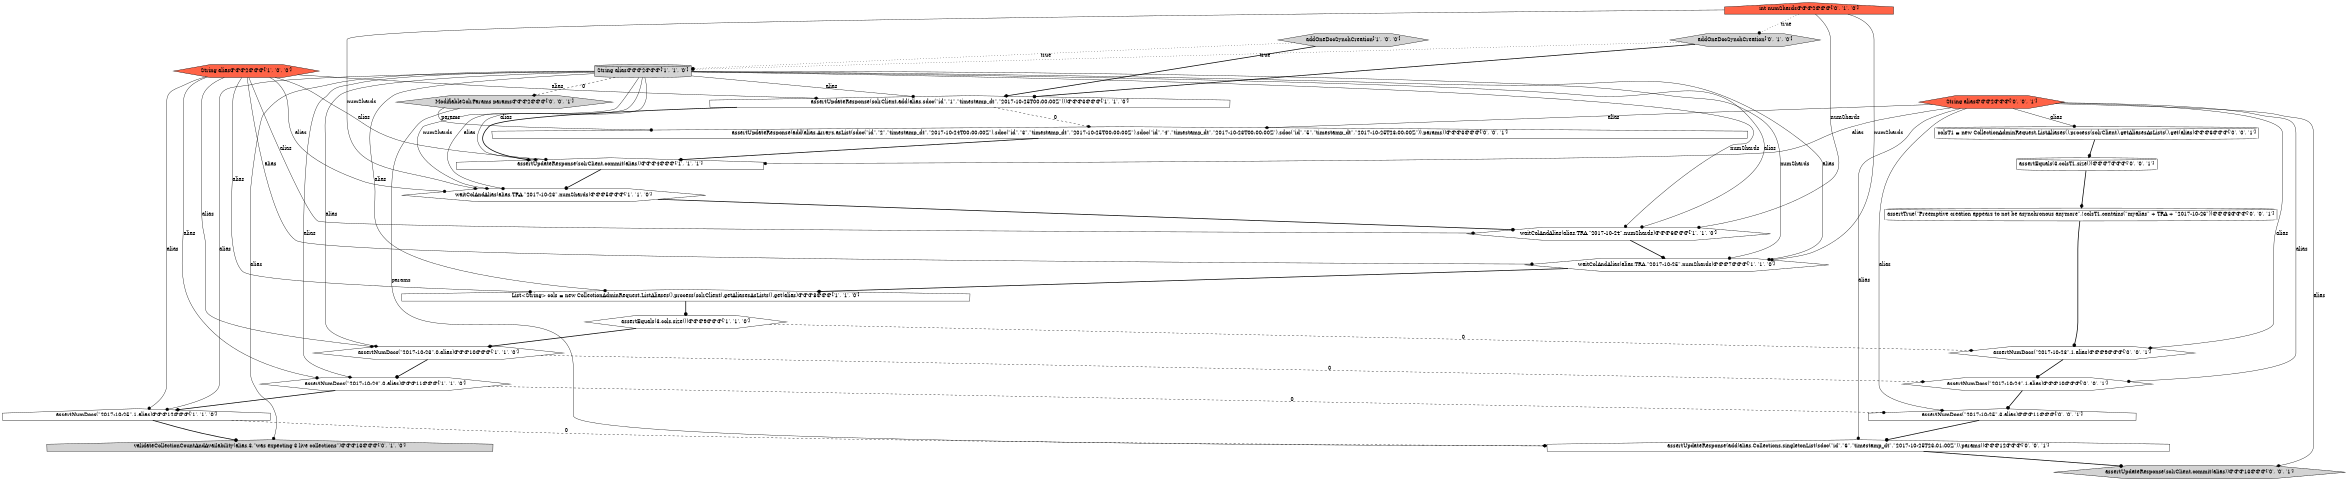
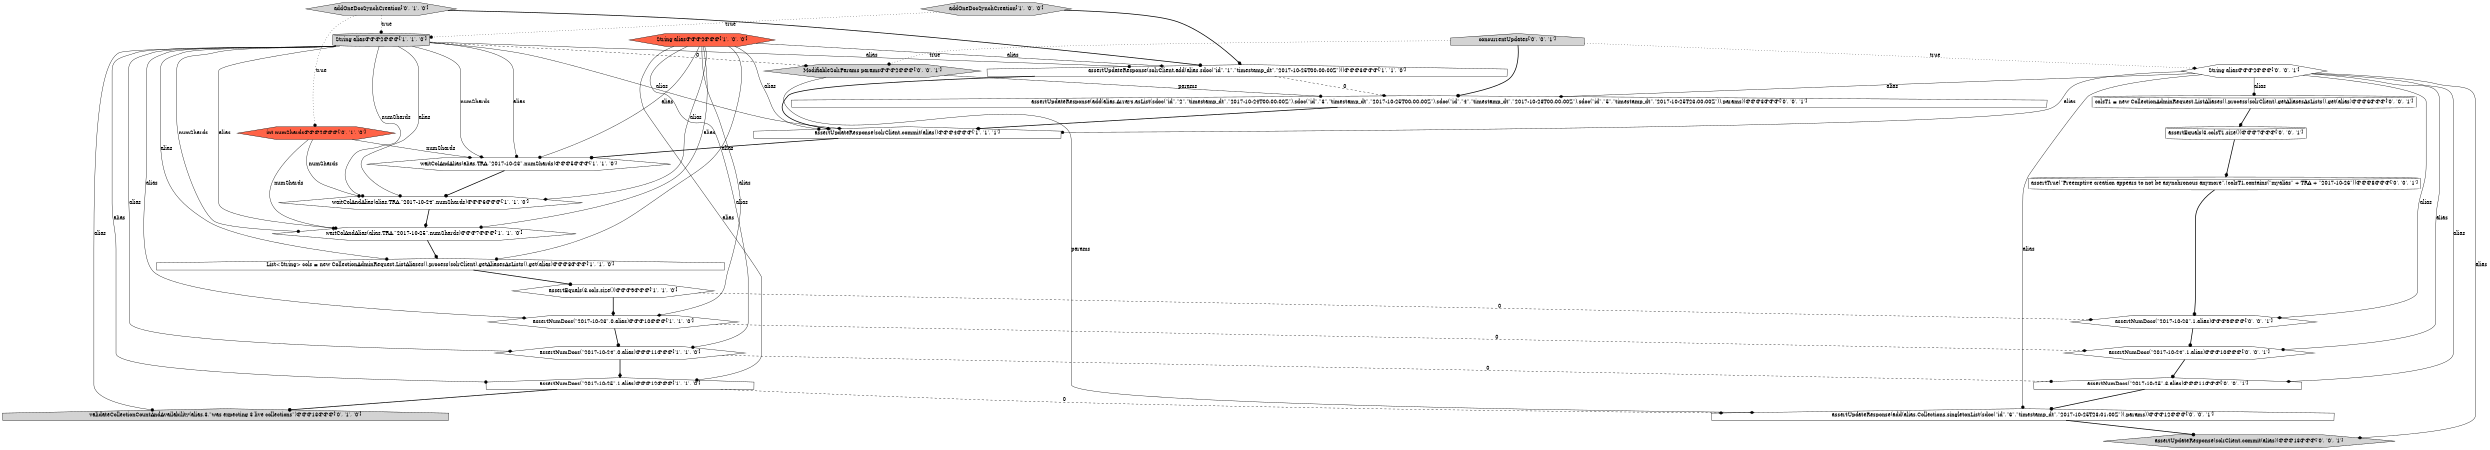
(1809, 9) -> (316, 133)
(1780, 23) -> (317, 61)
none -> (1517, 40)
(1992, 102) -> (2254, 71)
